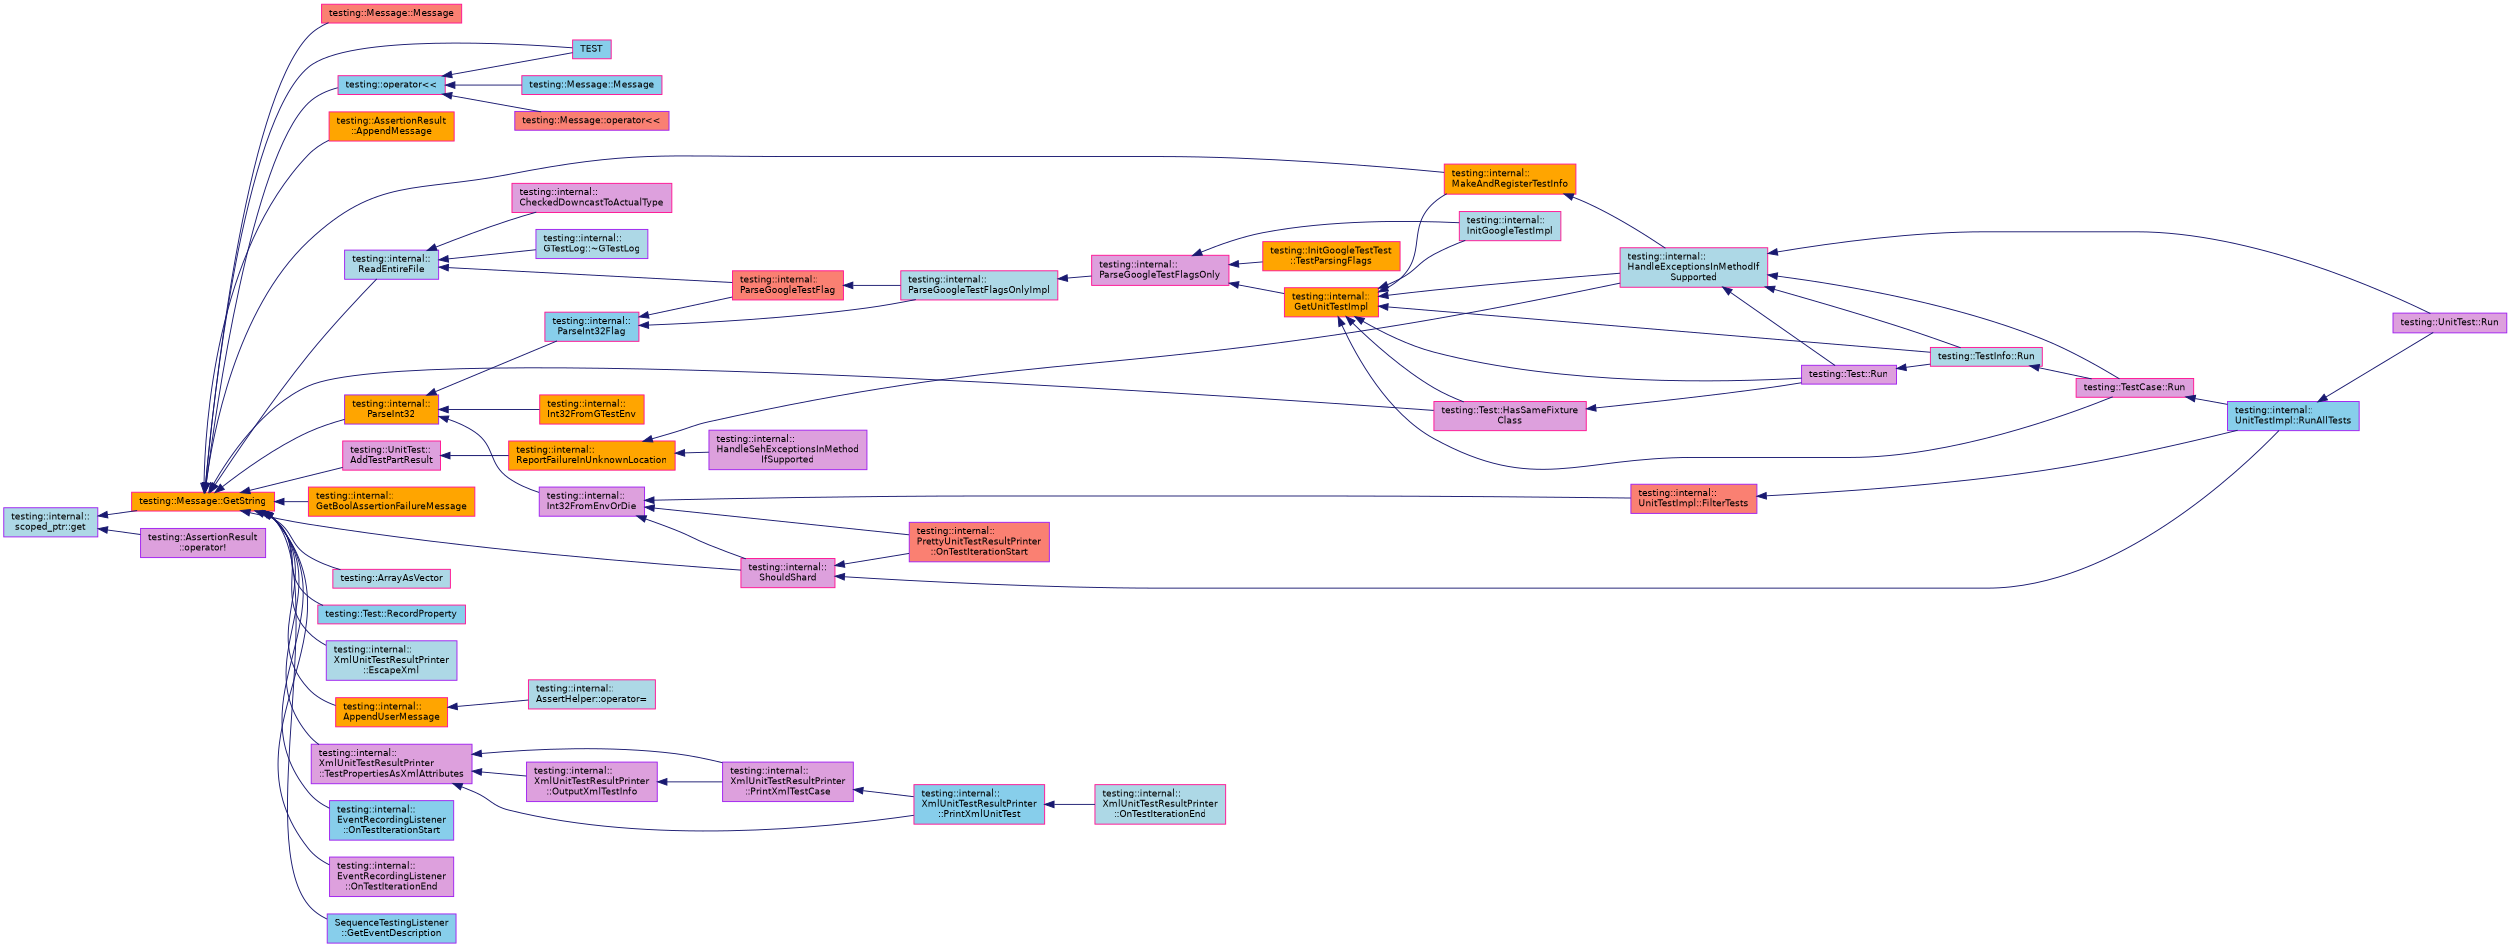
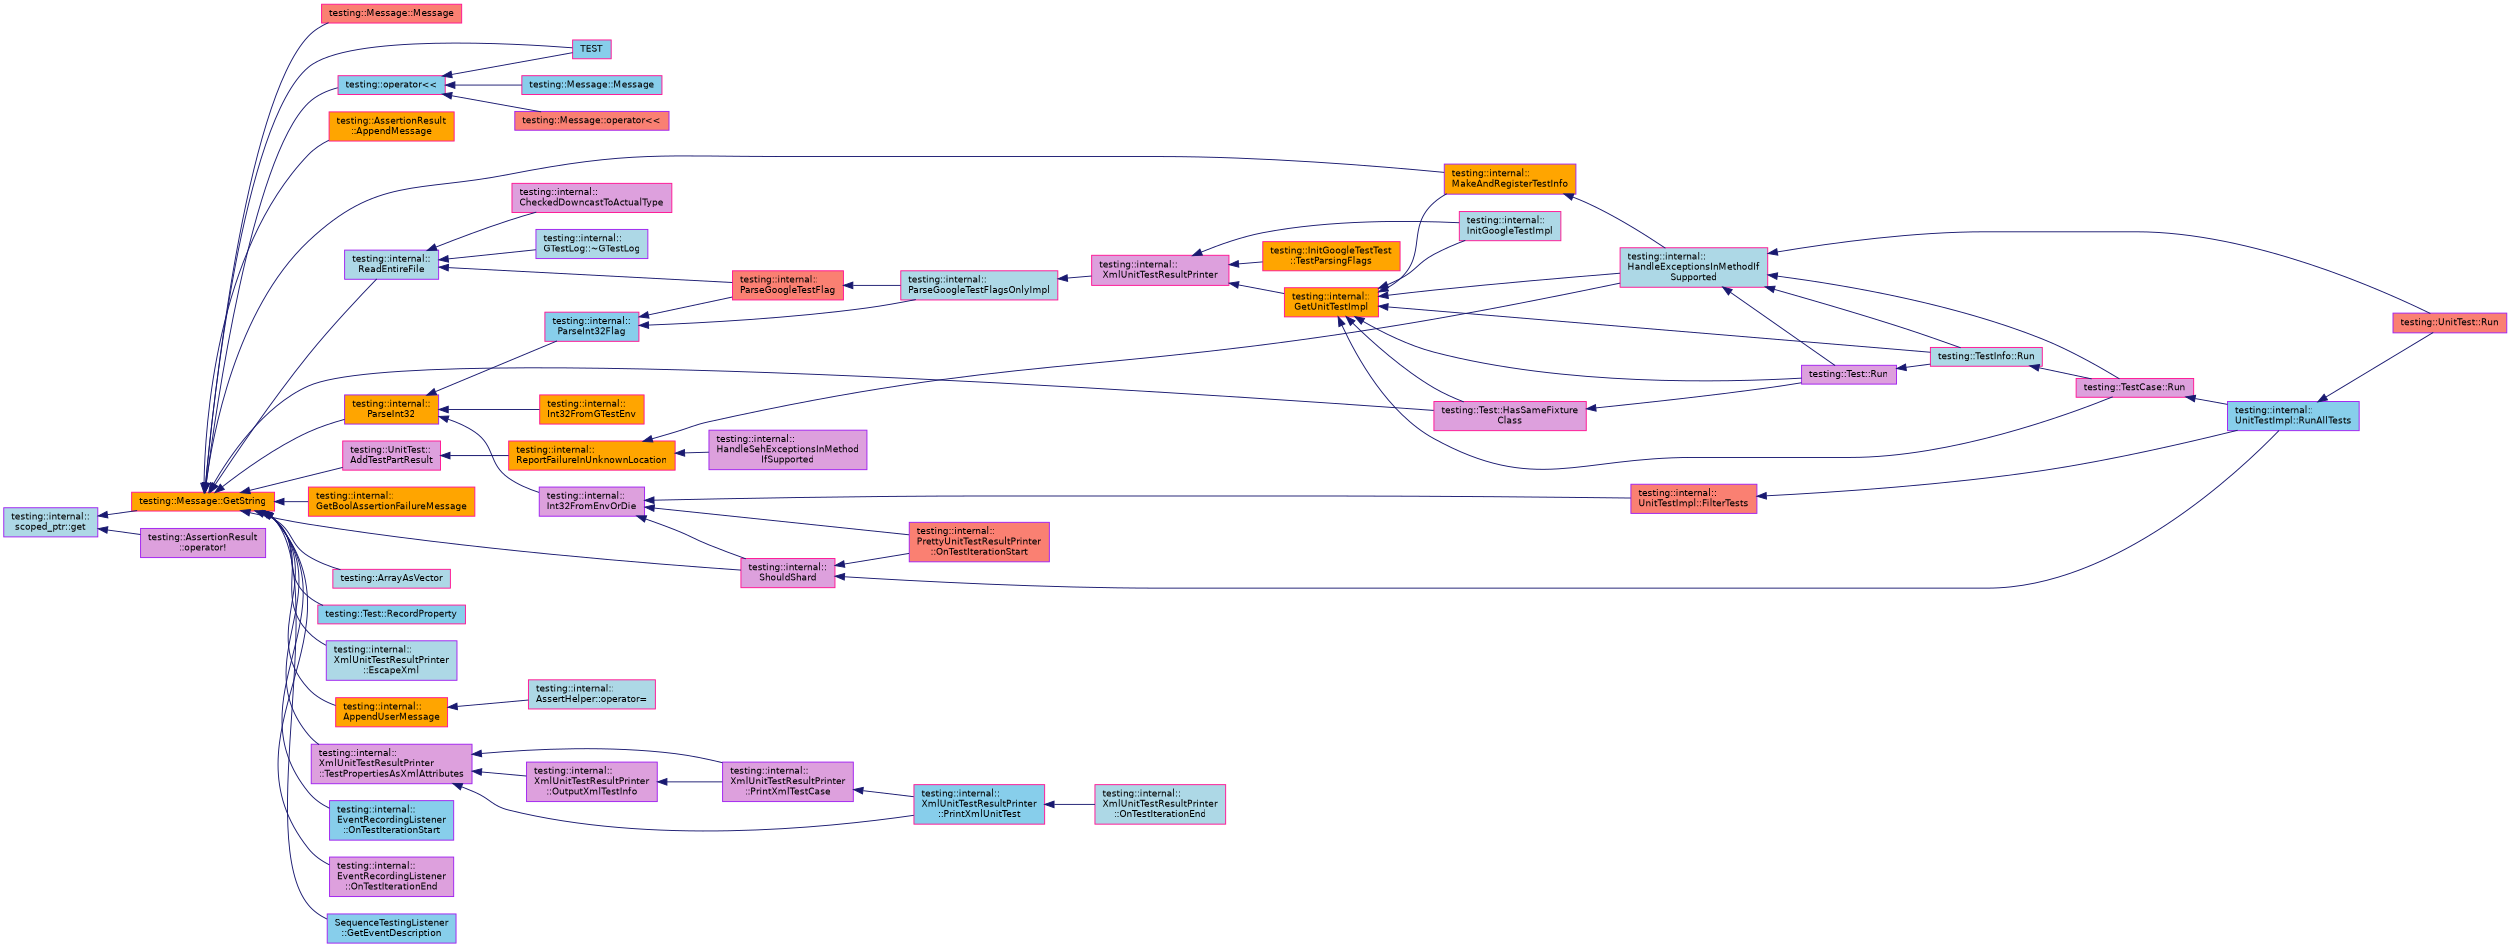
(1510, 179) -> (1510, 179)
(1160, 270) -> (1160, 270)
(2450, 323) -> (2450, 323)
